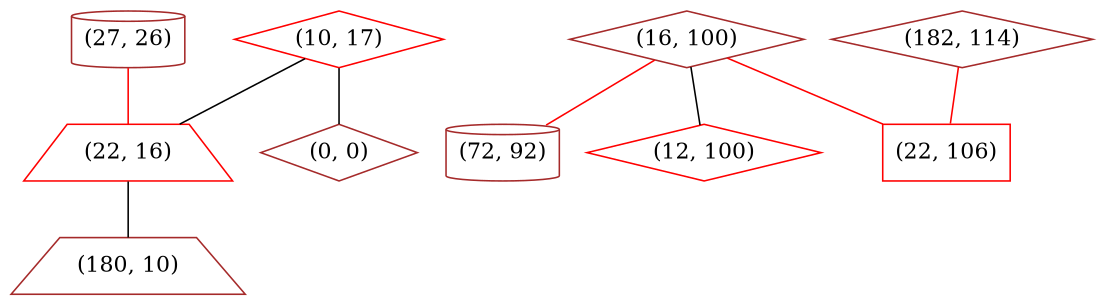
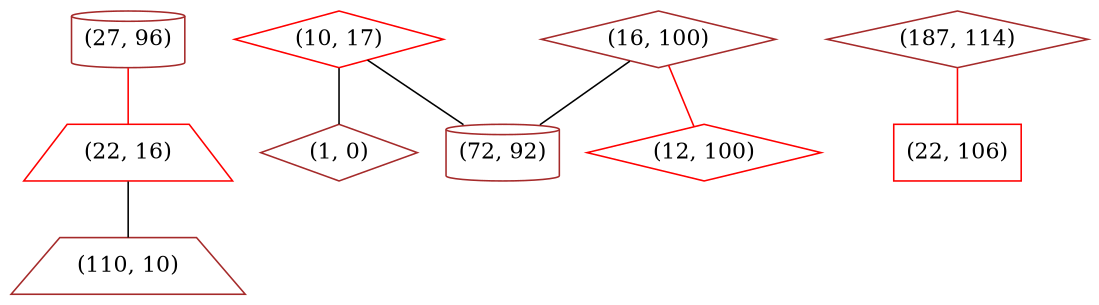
(128, 39) -> (128, 39)
(962, 39) -> (957, 39)
(242, 91) -> (416, 92)
(805, 91) -> none
(600, 93) -> (585, 93)
(695, 96) -> (681, 96)
(339, 153) -> (339, 153)
(128, 266) -> (128, 266)
